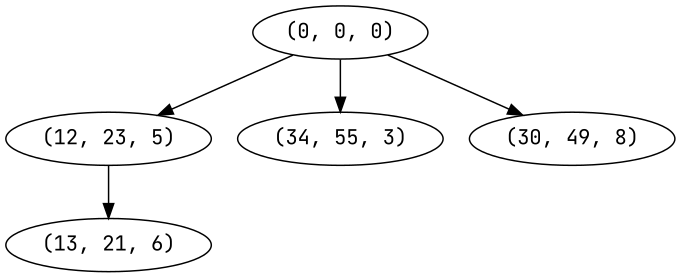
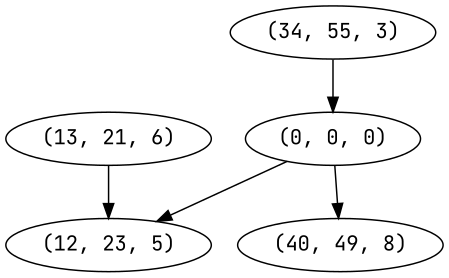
(340, 78) -> (333, 78)
(572, 139) -> (340, 245)
(109, 185) -> (109, 185)
